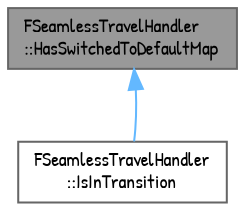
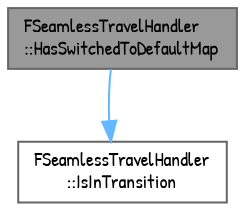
(136, 115) -> (109, 95)
